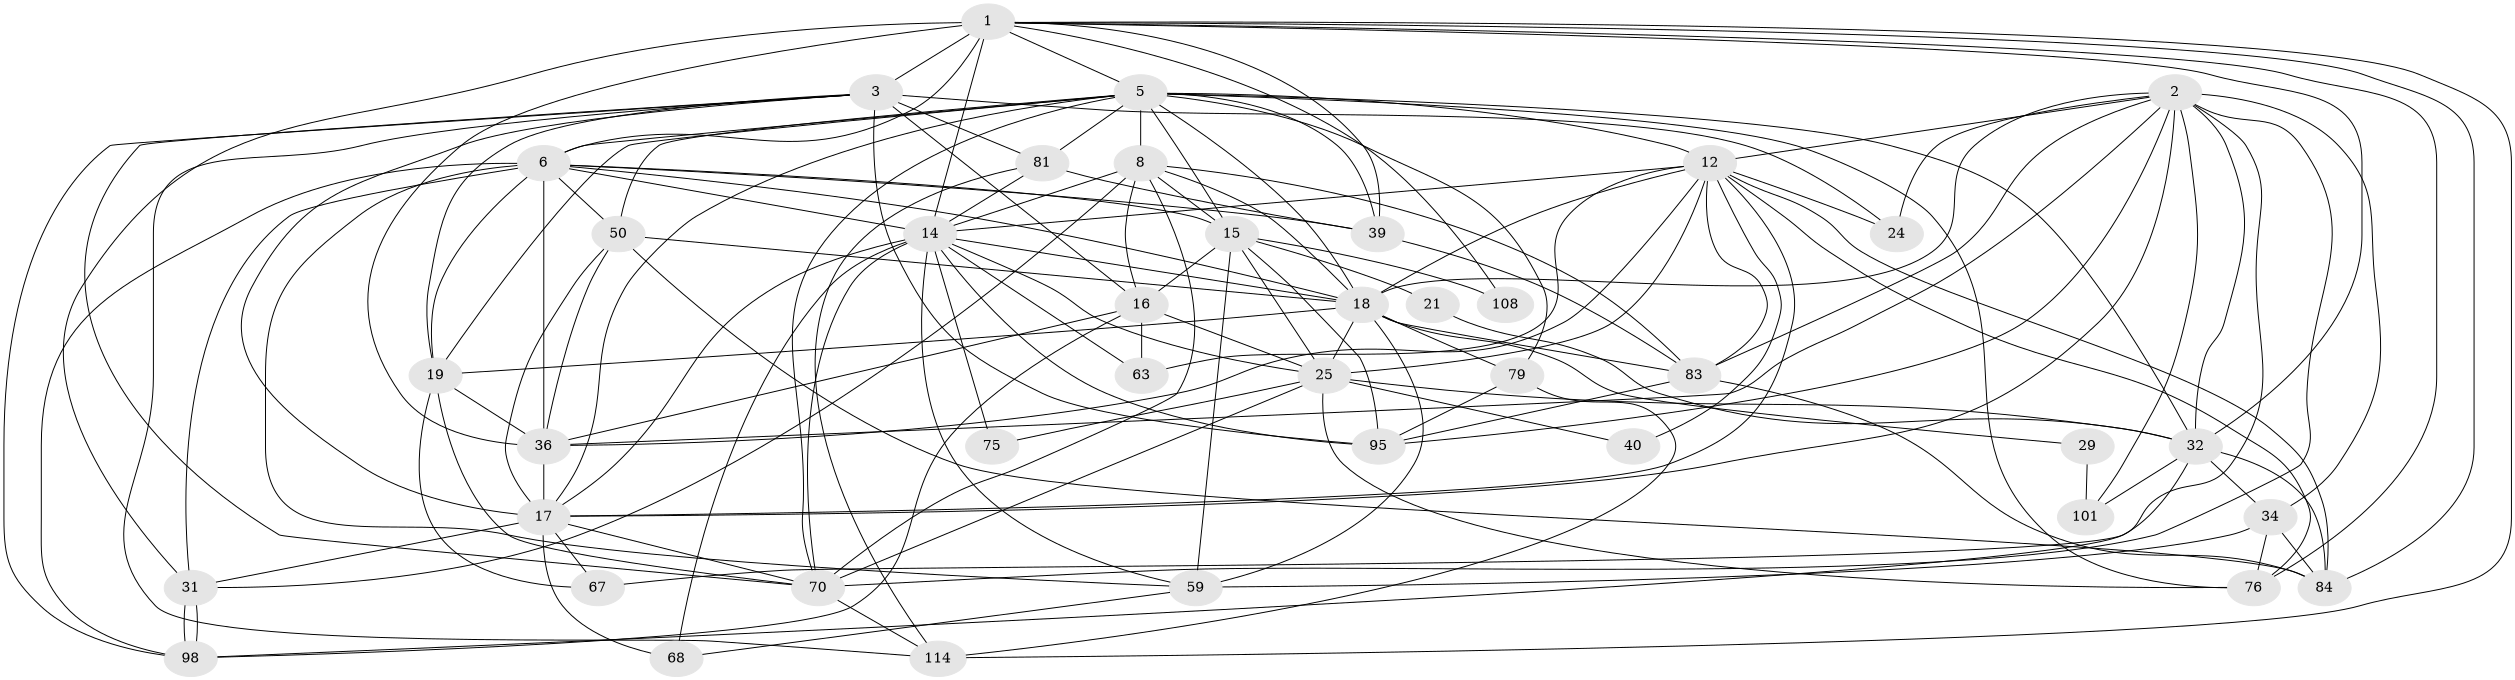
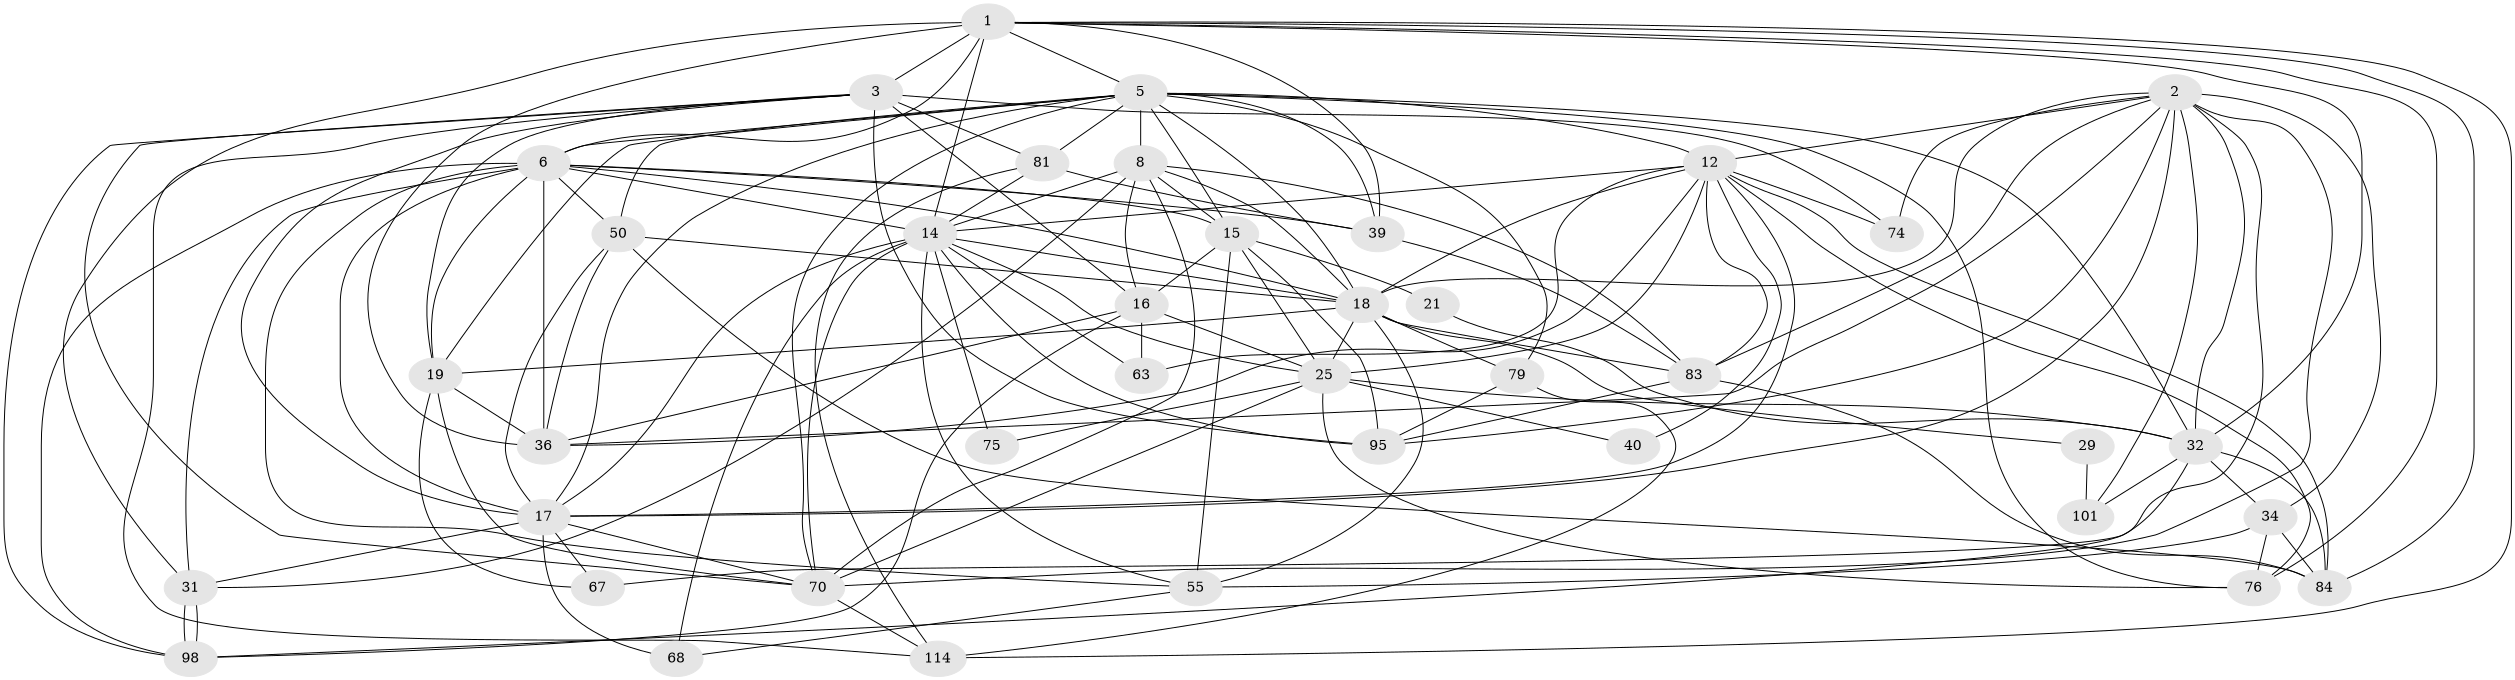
(1897, 234) -> (1897, 234)
(1505, 305) -> none
(544, 482) -> (340, 340)
(1196, 588) -> (1196, 588)
